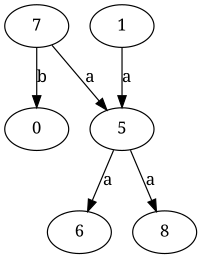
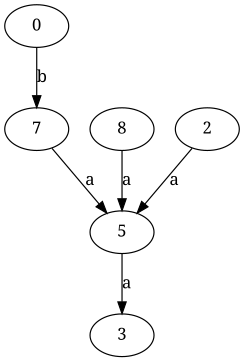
(122, 26) -> (207, 129)
(37, 72) -> (37, 72)
(141, 175) -> (122, 175)
(79, 232) -> (122, 335)
